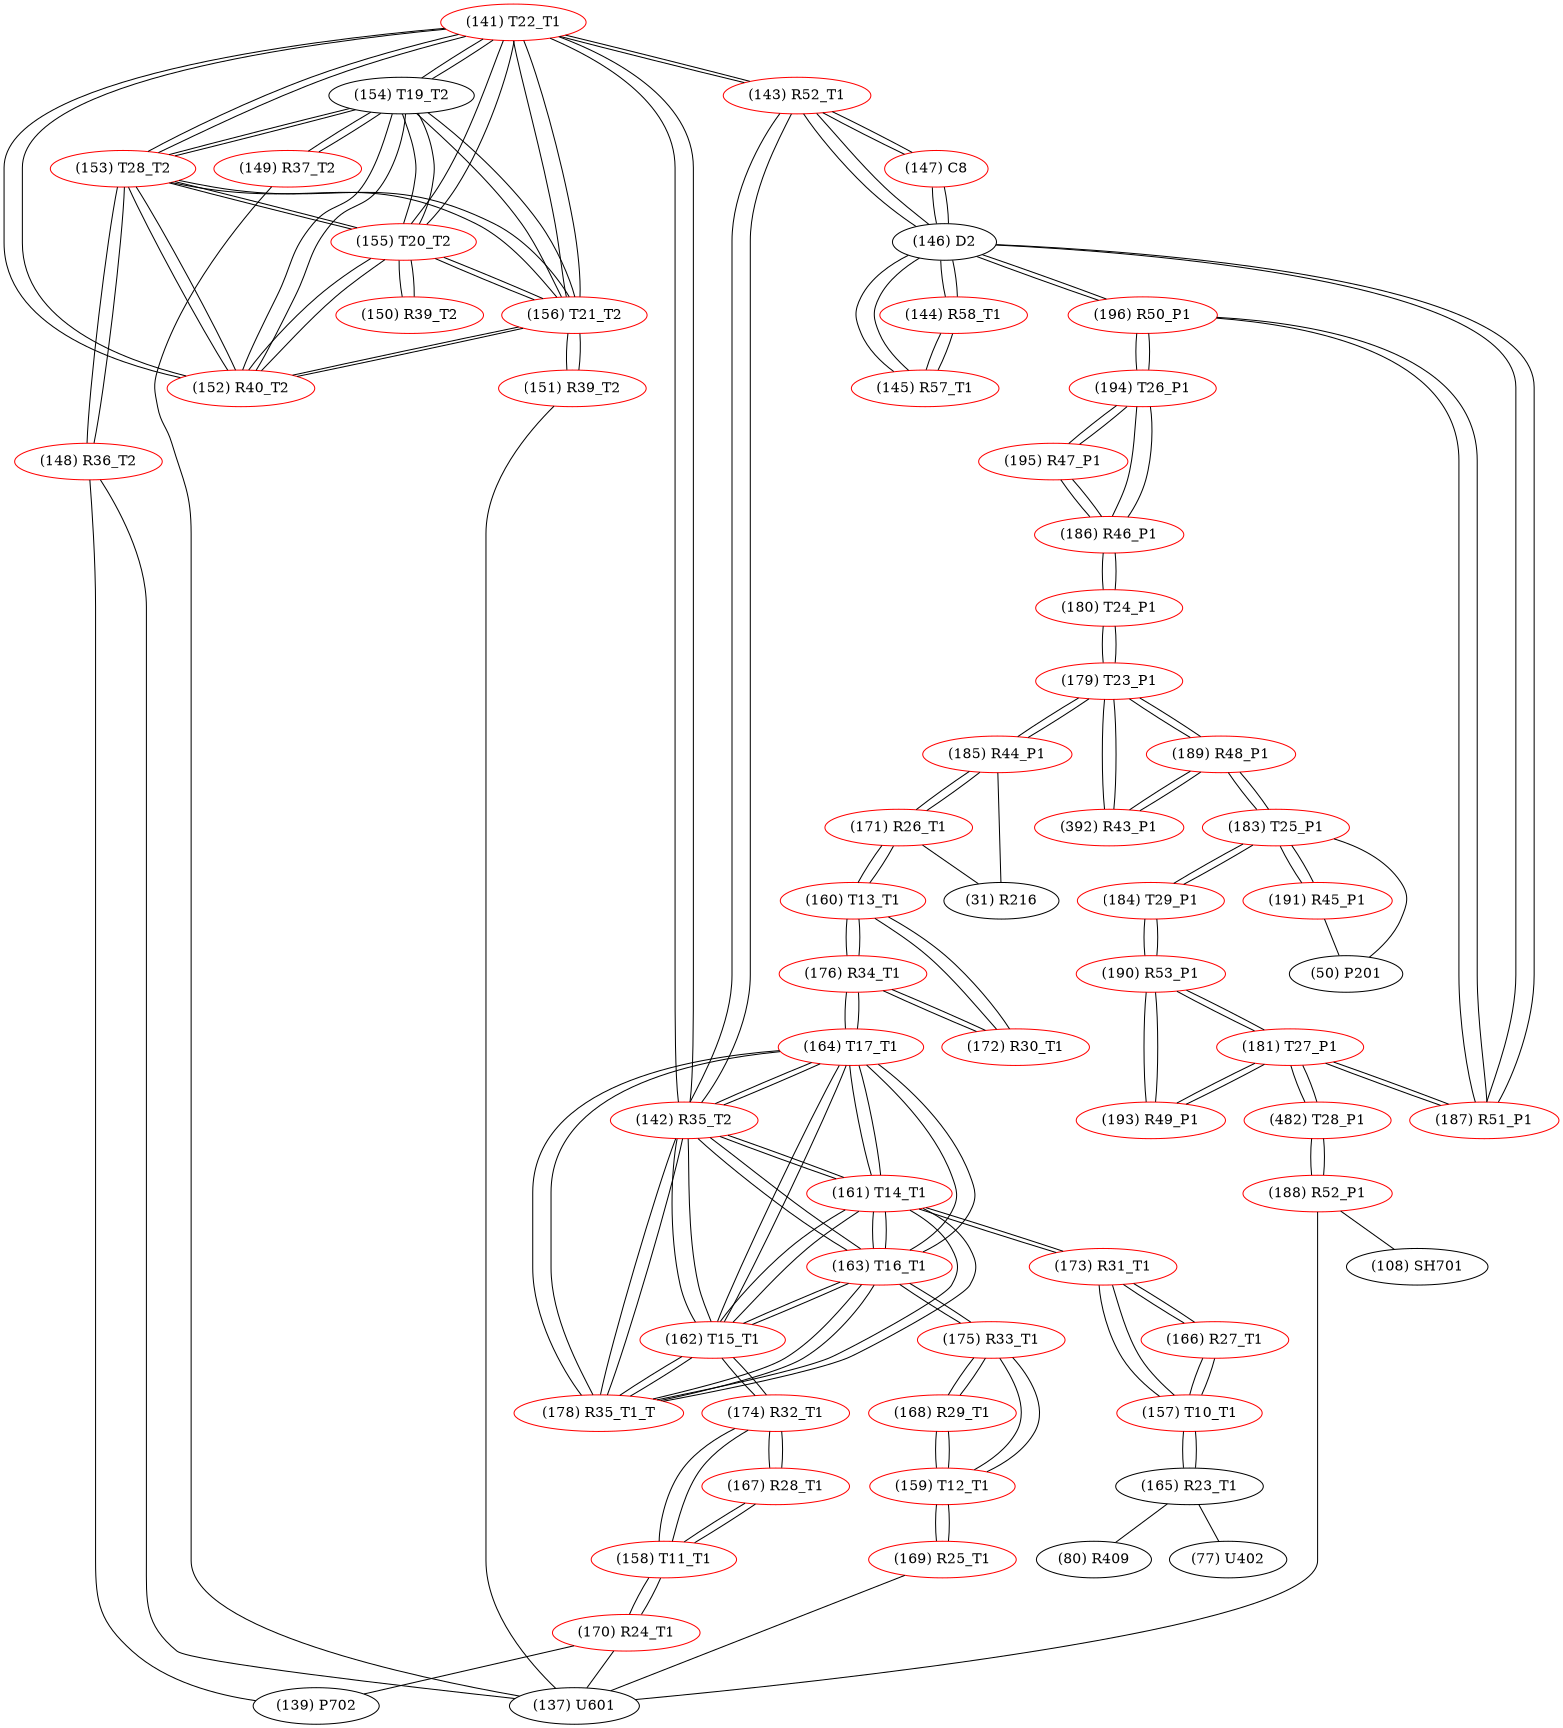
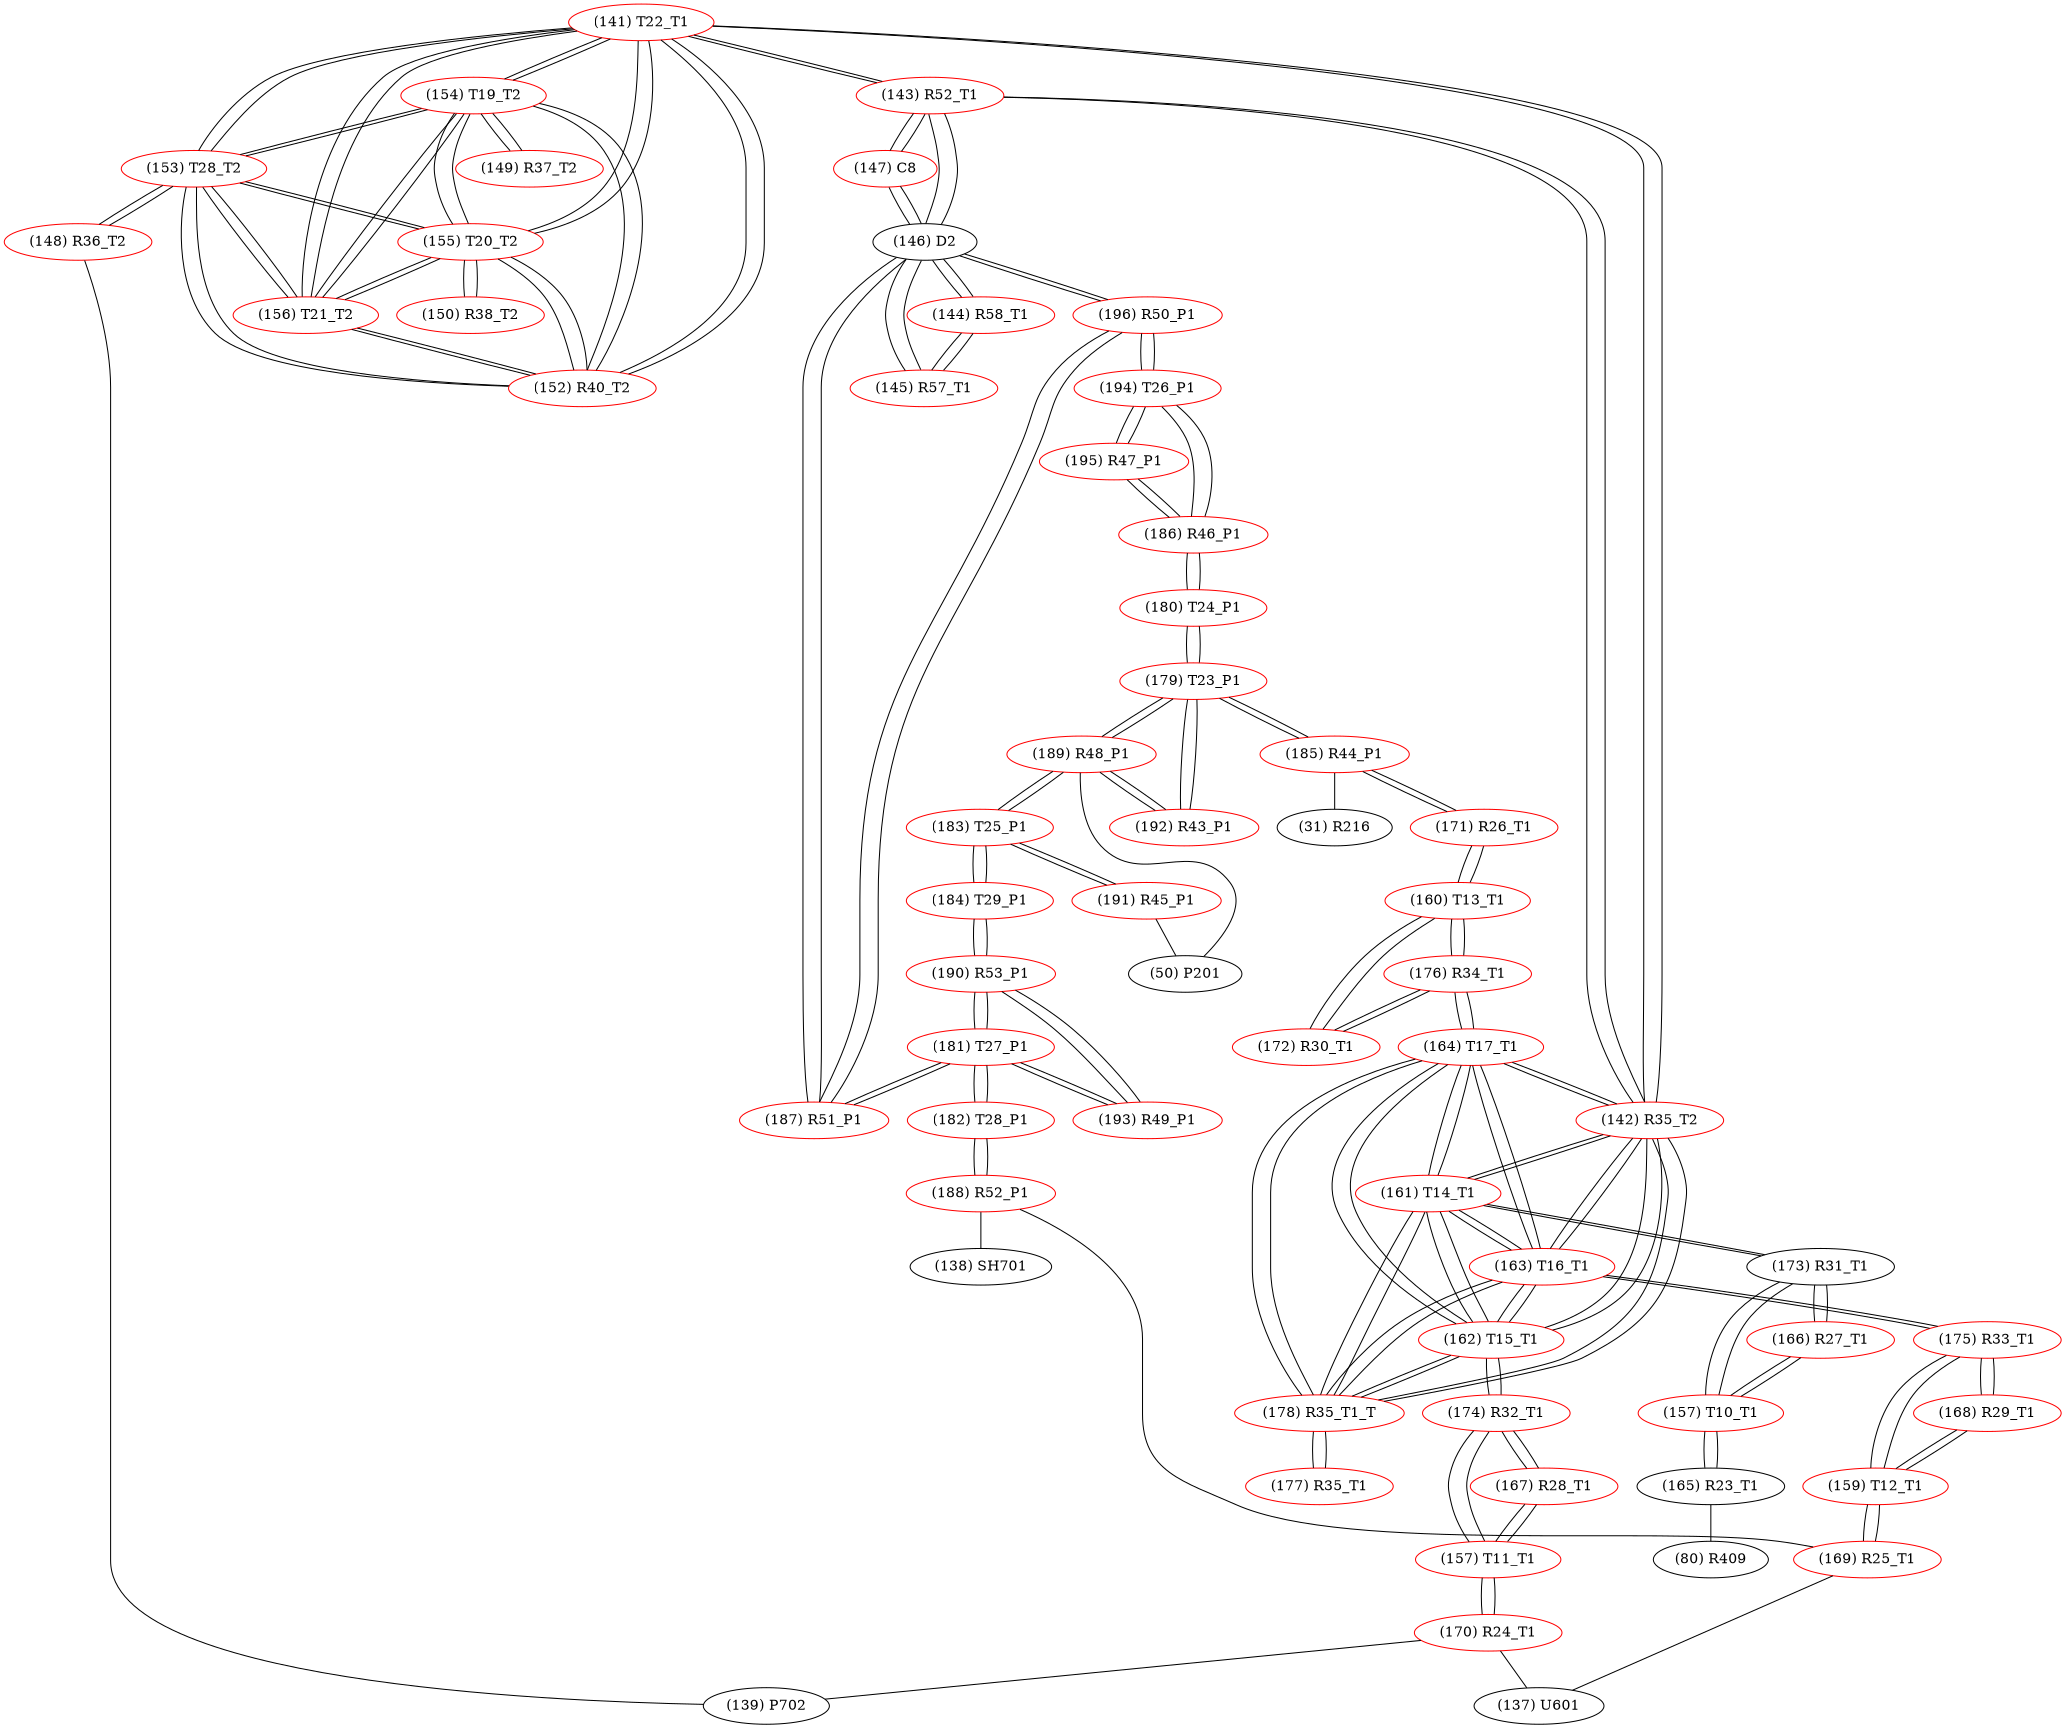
(402, 96) -> (474, 96)
(410, 315) -> (471, 315)
(572, 388) -> none
(1109, 828) -> (1184, 828)
(950, 864) -> none
(1403, 886) -> (1170, 862)
(191, 1038) -> none
(1318, 1120) -> (981, 1120)
(146, 1236) -> none
(1103, 1267) -> (1821, 1267)
(1417, 1267) -> (981, 1267)
none -> (1319, 1486)
(664, 1560) -> (1488, 1560)
(1228, 1560) -> none
(1157, 1629) -> (1322, 1525)
